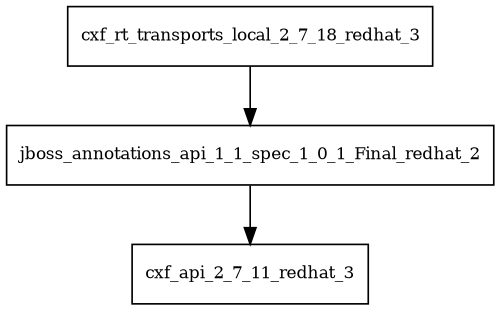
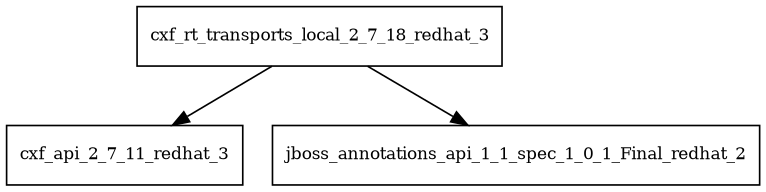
(250, 207) -> (230, 91)
